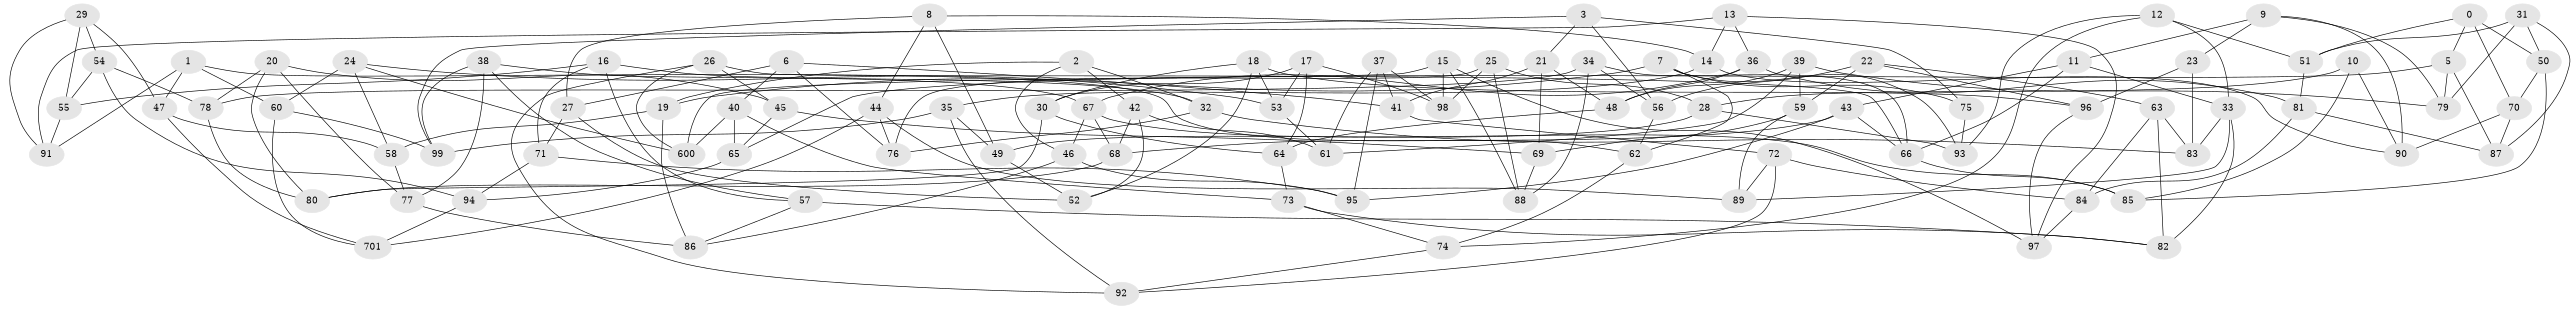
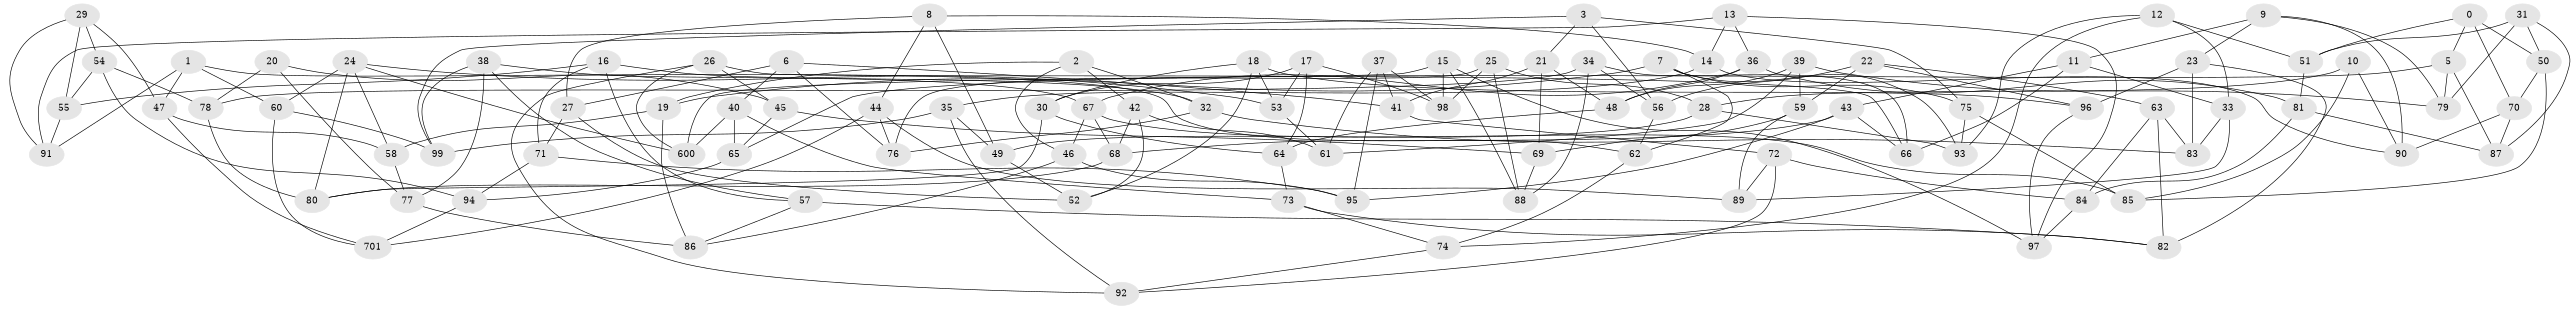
(261, 137) -> (329, 140)
(2018, 176) -> (2047, 155)
(2221, 187) -> (2310, 141)
